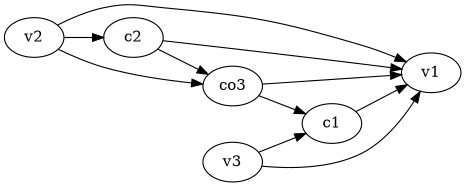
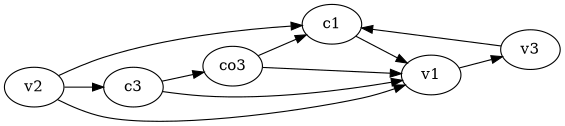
(133, 38) -> (133, 87)
(123, 72) -> (172, 41)
(349, 159) -> (475, 64)
